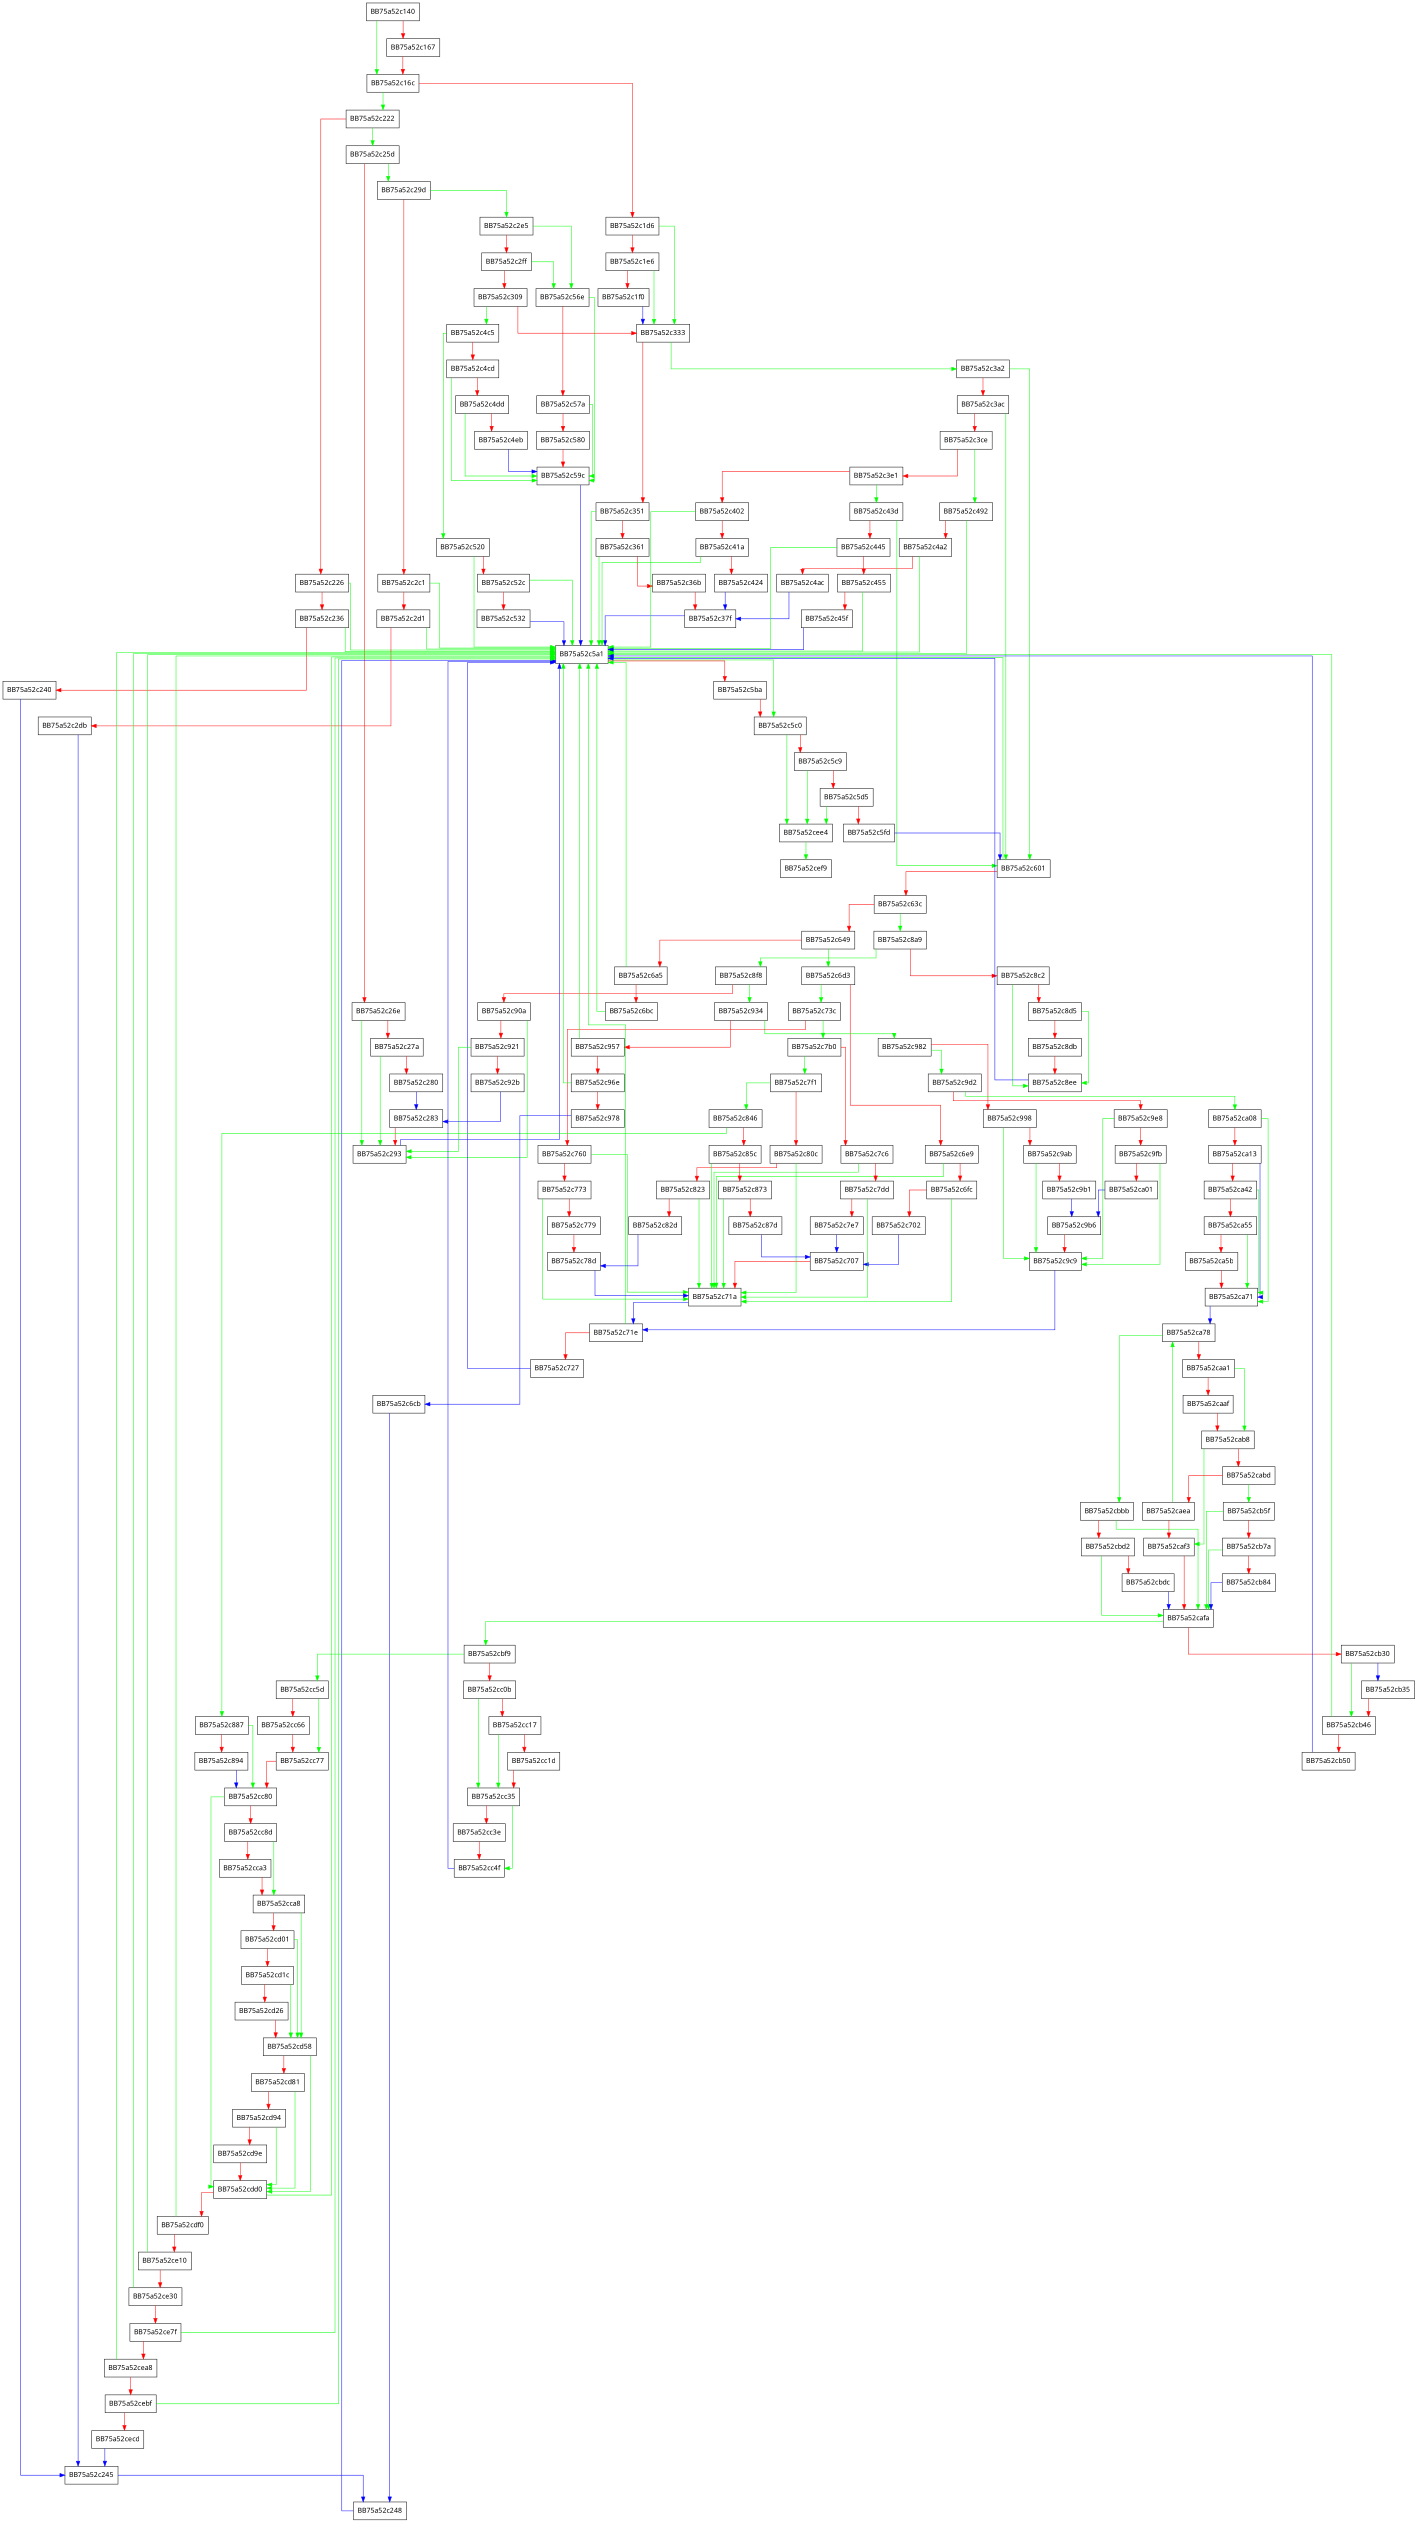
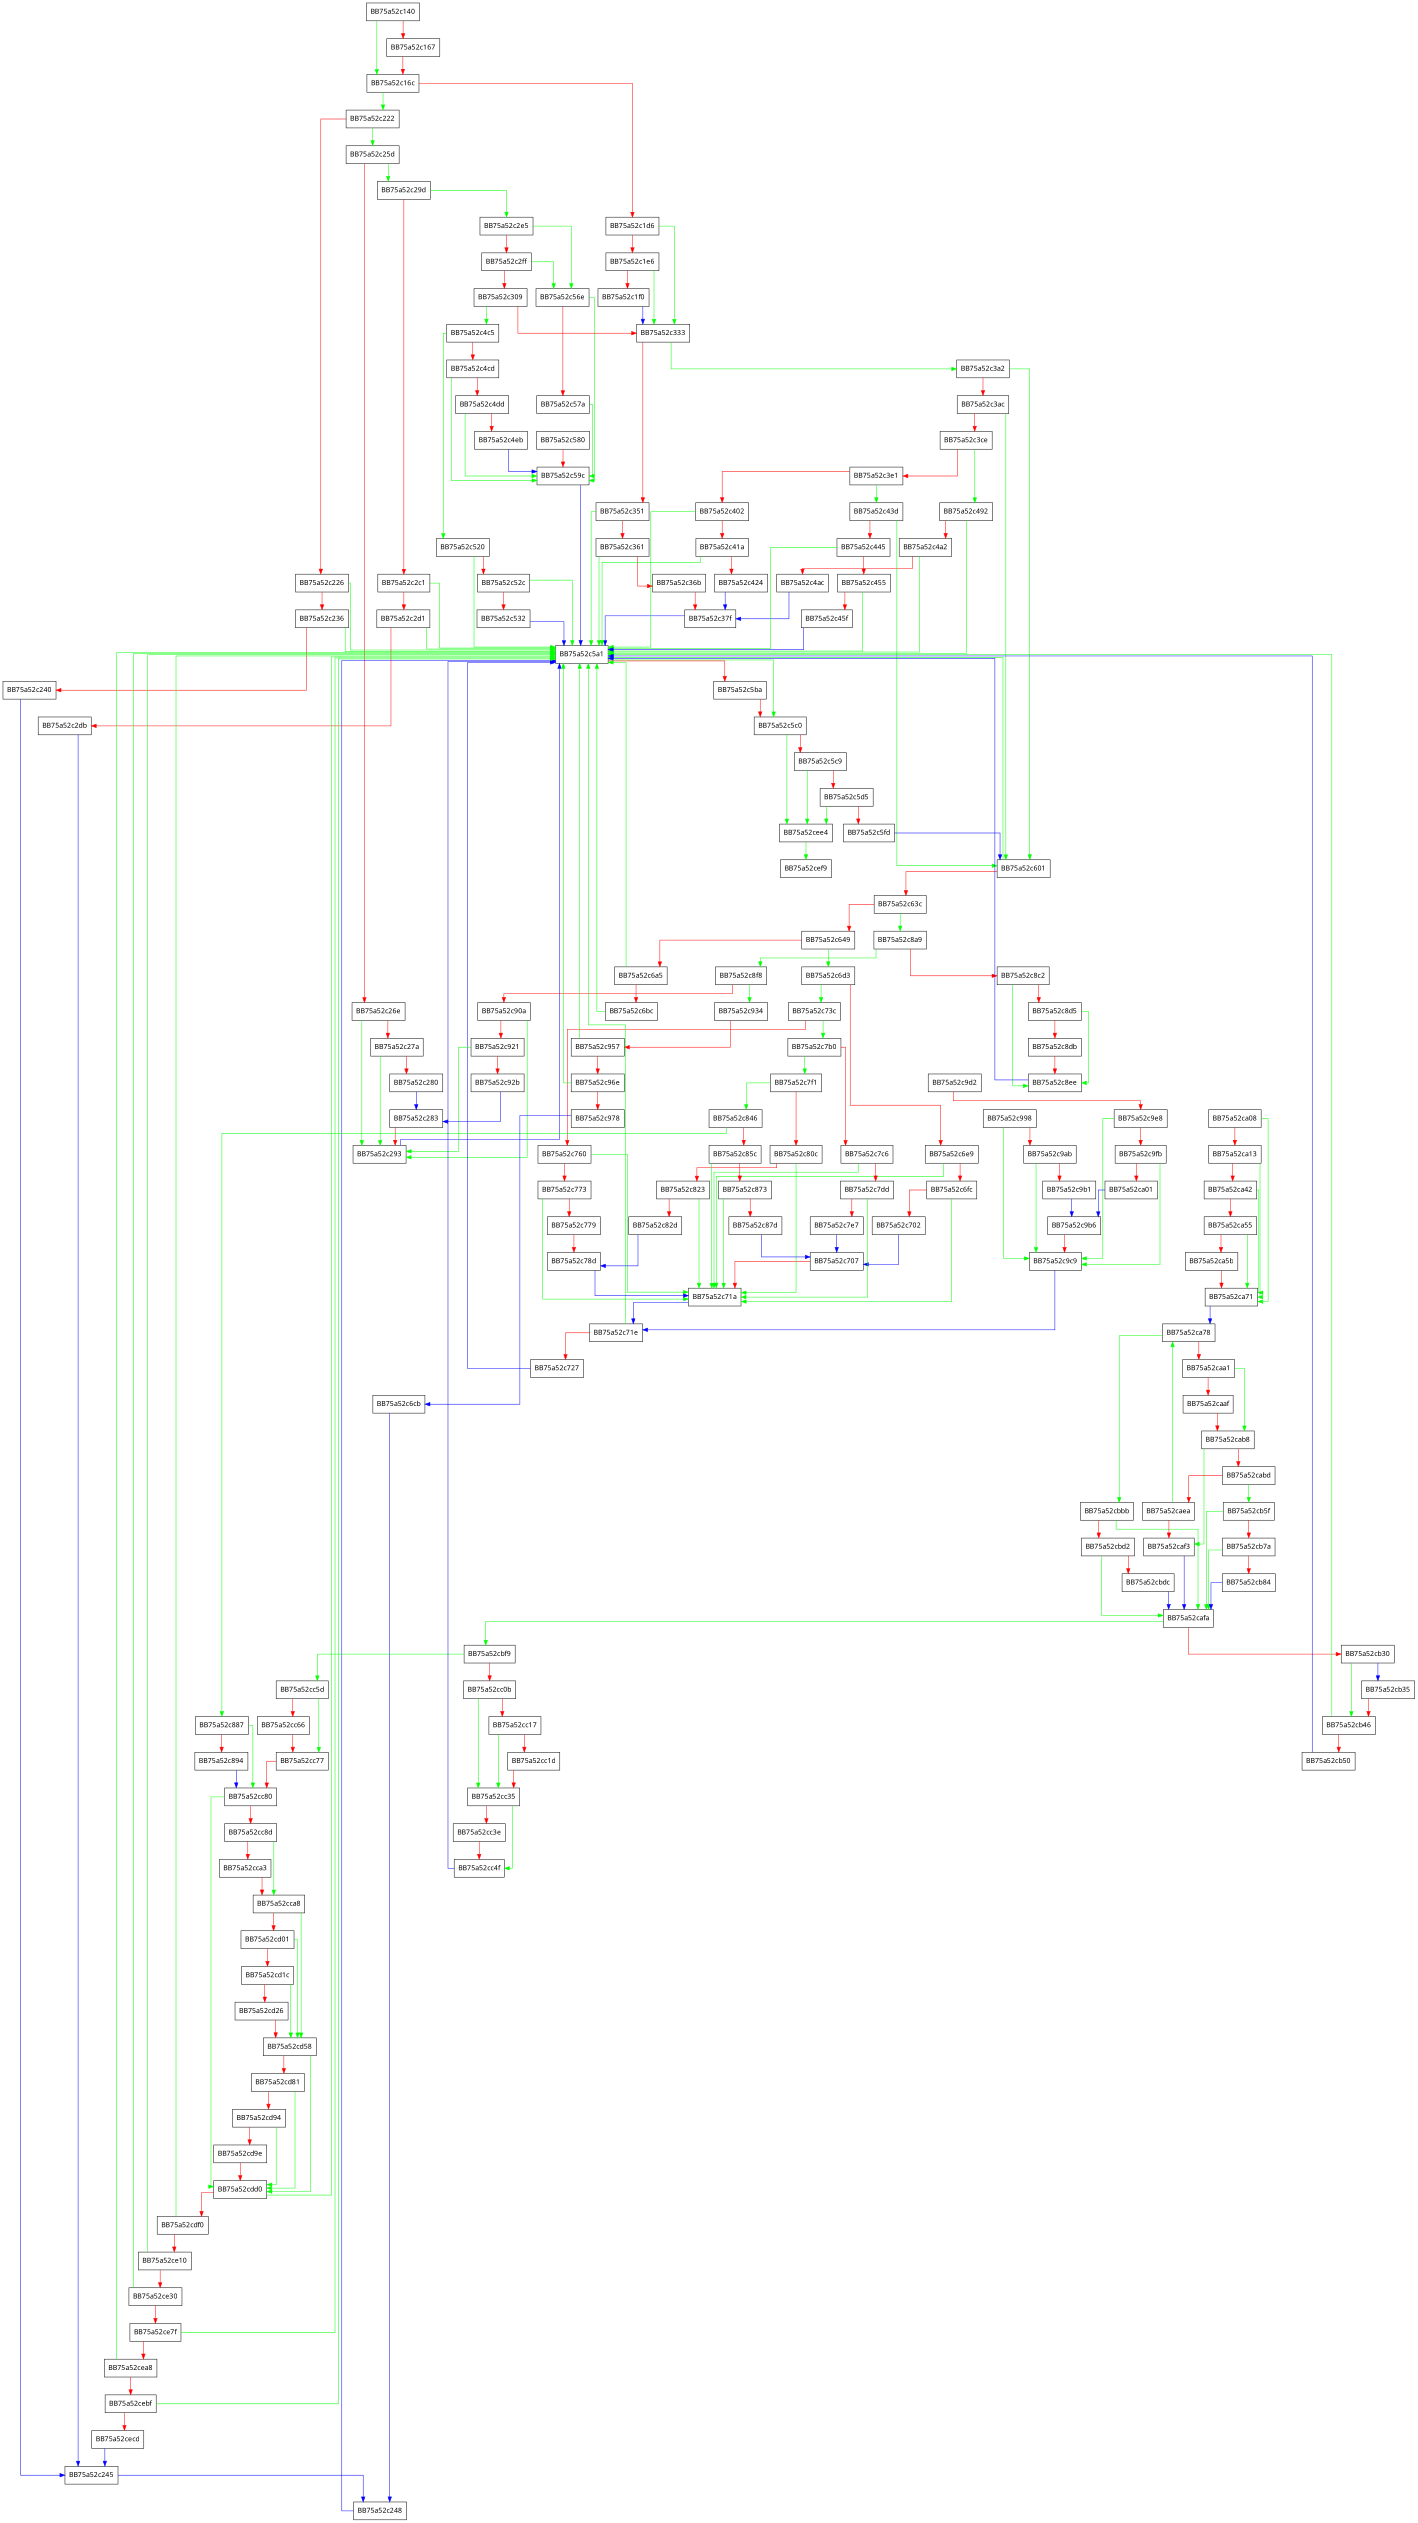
(563, 420) -> none
(905, 1047) -> none
(1102, 1096) -> none
(1260, 1230) -> (1260, 1230)
(1184, 1580) -> (1184, 1580)
